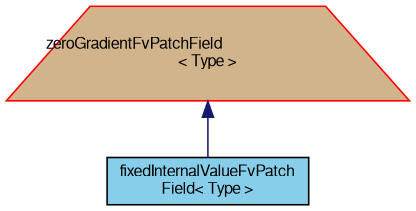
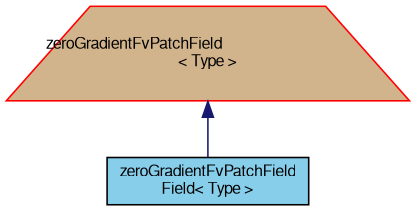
(208, 181) -> (208, 181)
